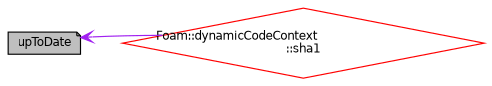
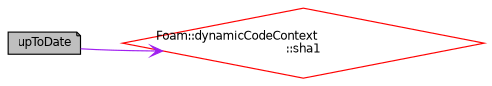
(128, 36) -> (116, 50)
